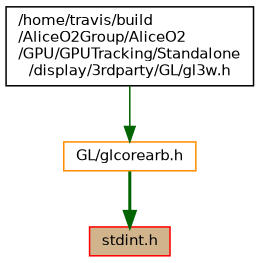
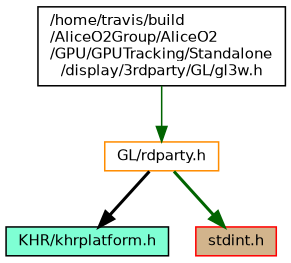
(130, 156) -> (162, 156)
none -> (87, 241)
